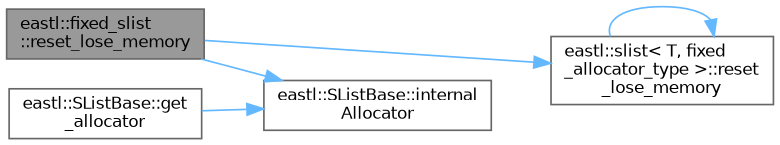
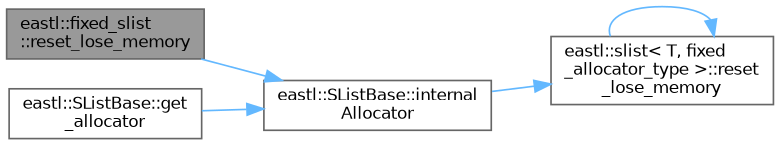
(369, 51) -> (513, 89)
